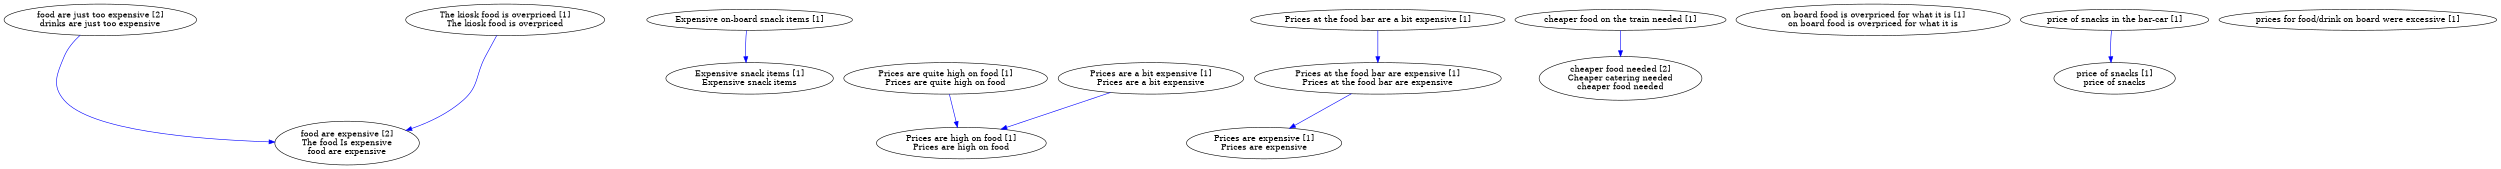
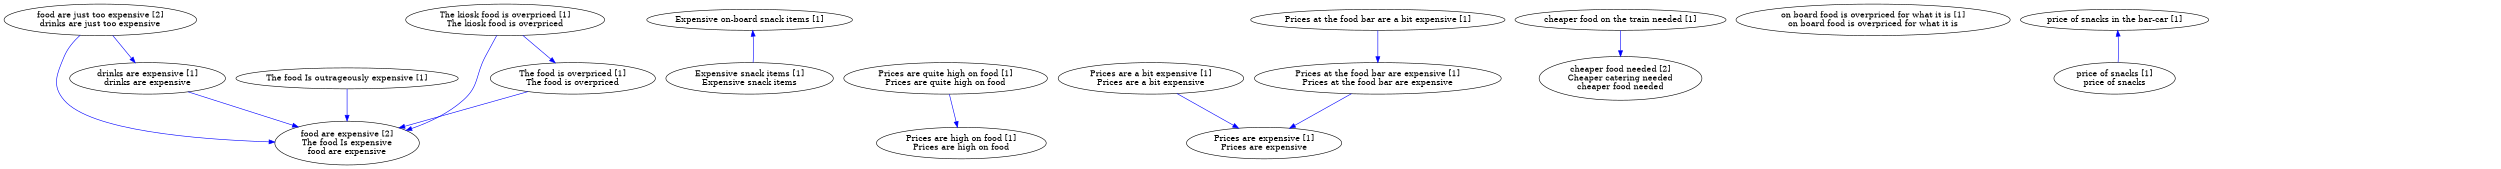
(2358, 20) -> none
(746, 43) -> (753, 49)
(2111, 43) -> (2118, 49)
none -> (148, 78)
none -> (347, 78)
none -> (573, 78)
(1059, 110) -> (1205, 109)
